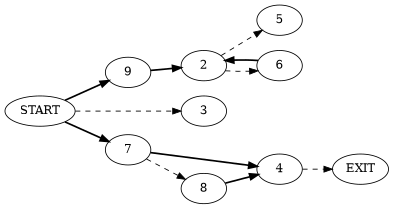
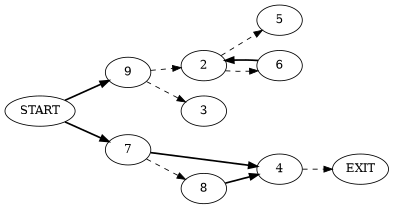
(162, 69) -> (162, 69)
(124, 111) -> (162, 90)
